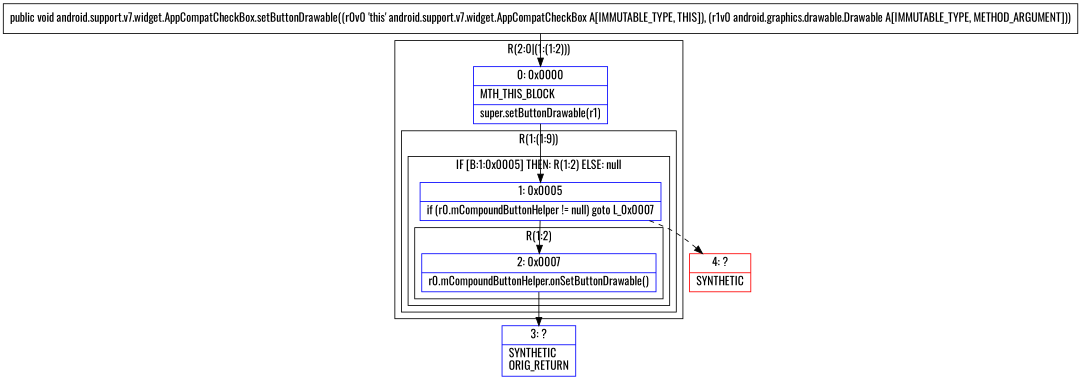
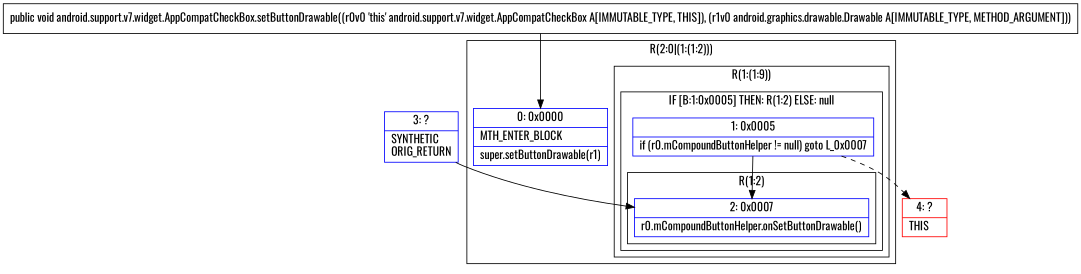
(518, 95) -> (522, 137)
(541, 149) -> none
(720, 282) -> (919, 227)
(539, 305) -> (539, 190)
